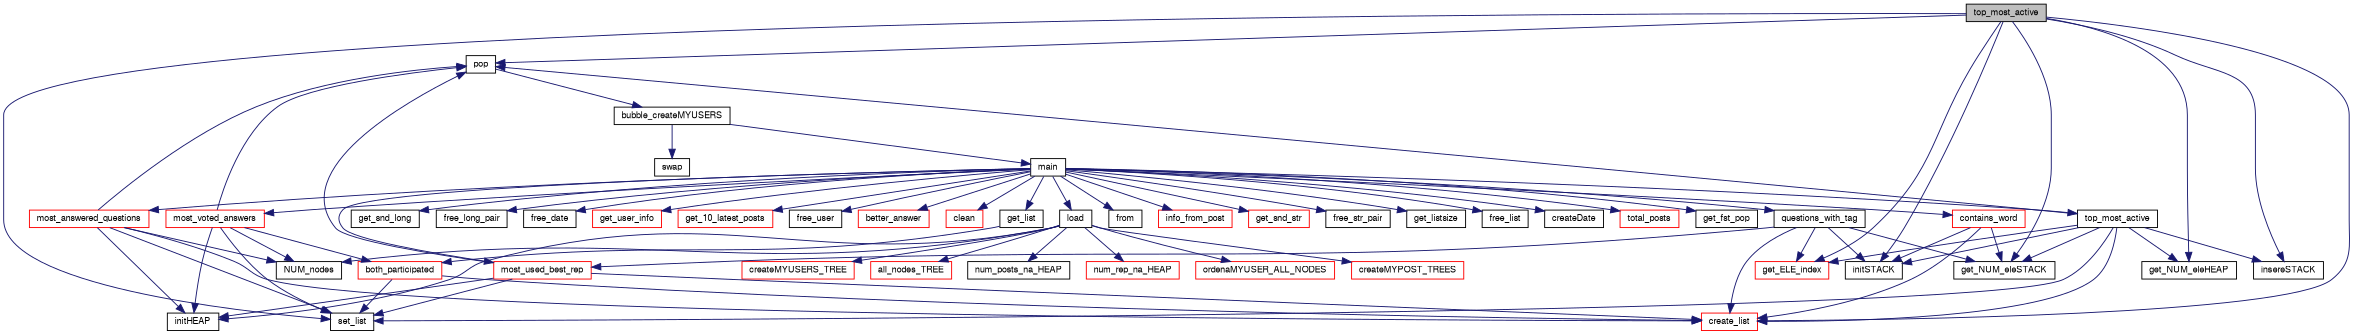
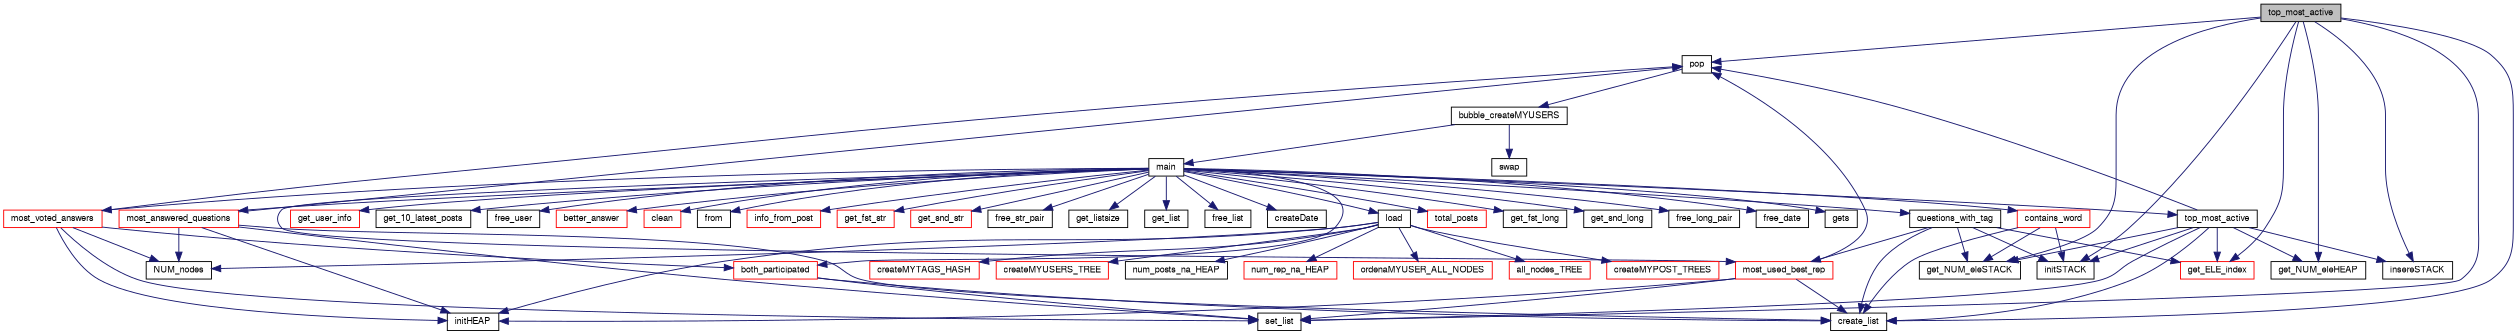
(725, 219) -> (423, 219)
none -> (866, 219)
(1727, 219) -> (1535, 219)
none -> (1841, 219)
(726, 250) -> (1342, 215)
none -> (925, 270)
(1729, 322) -> (1859, 322)
